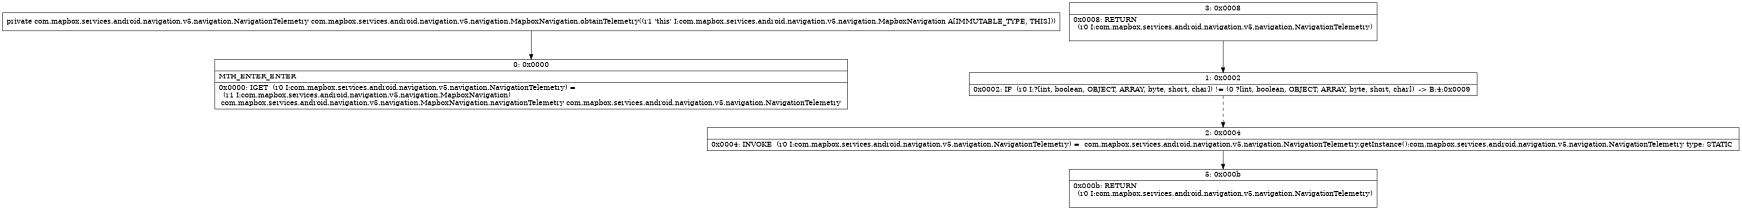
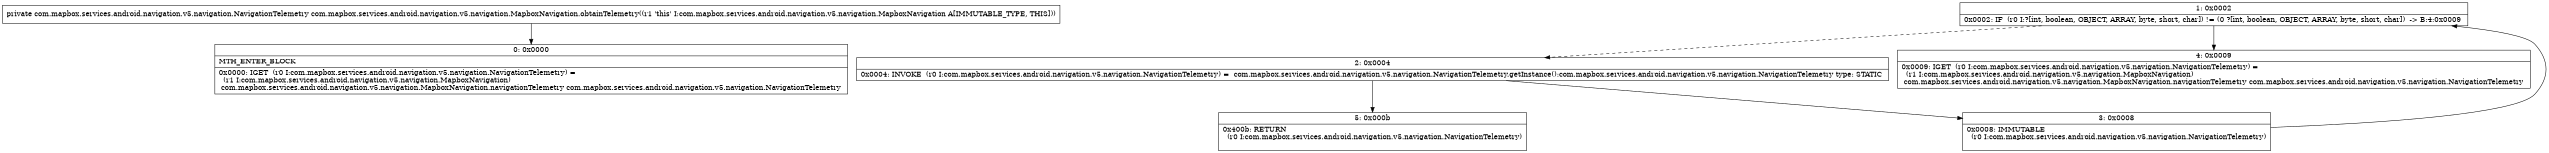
(1107, 20) -> (2008, 130)
none -> (2214, 69)
(257, 76) -> (257, 61)
none -> (1732, 99)
(1107, 186) -> (1257, 130)
